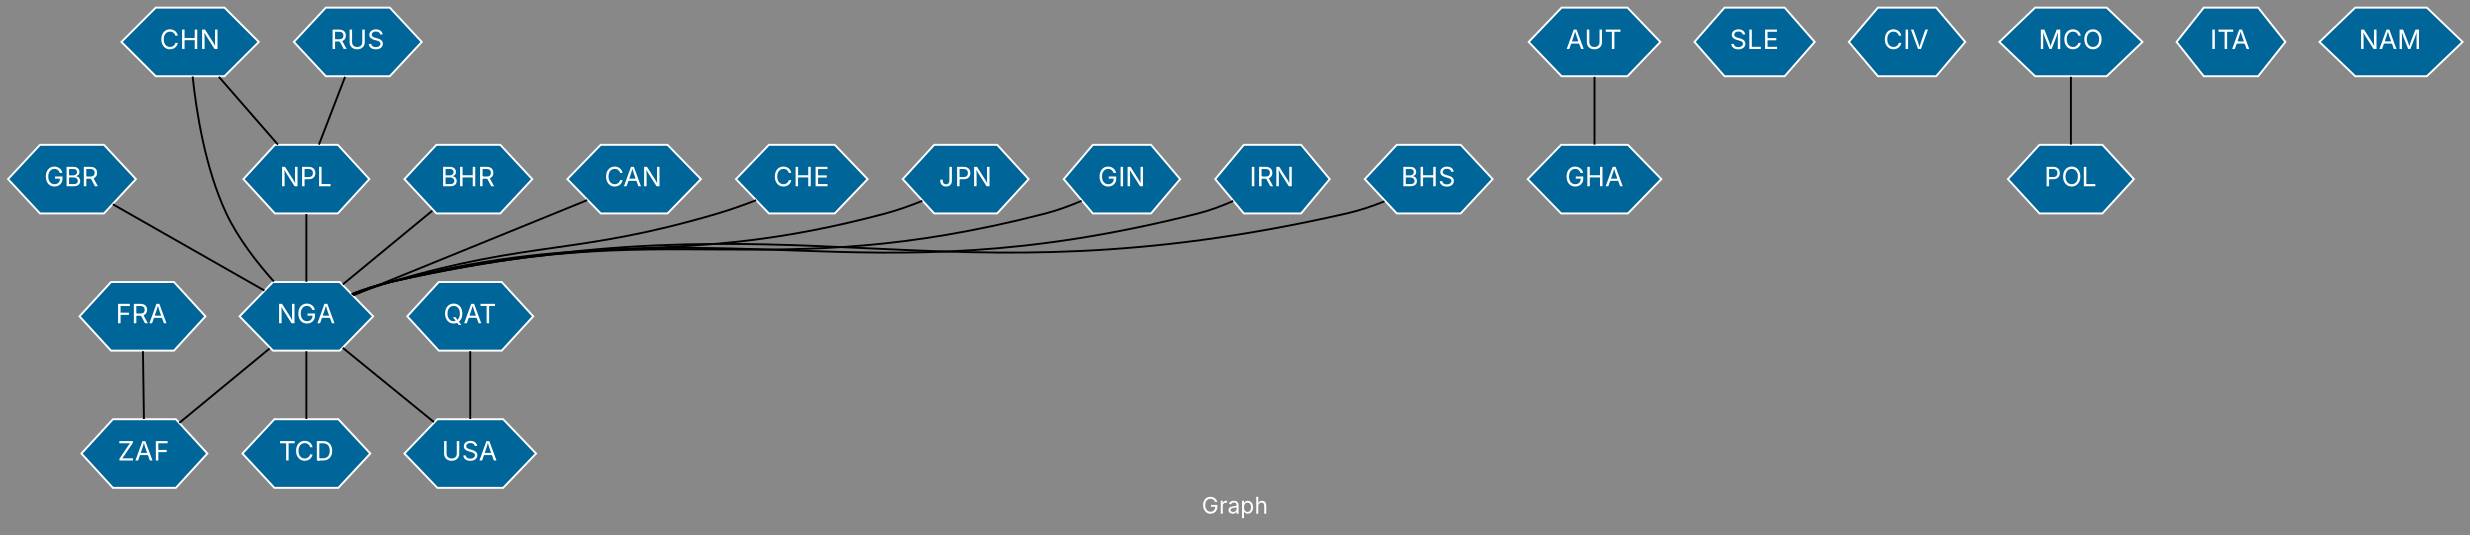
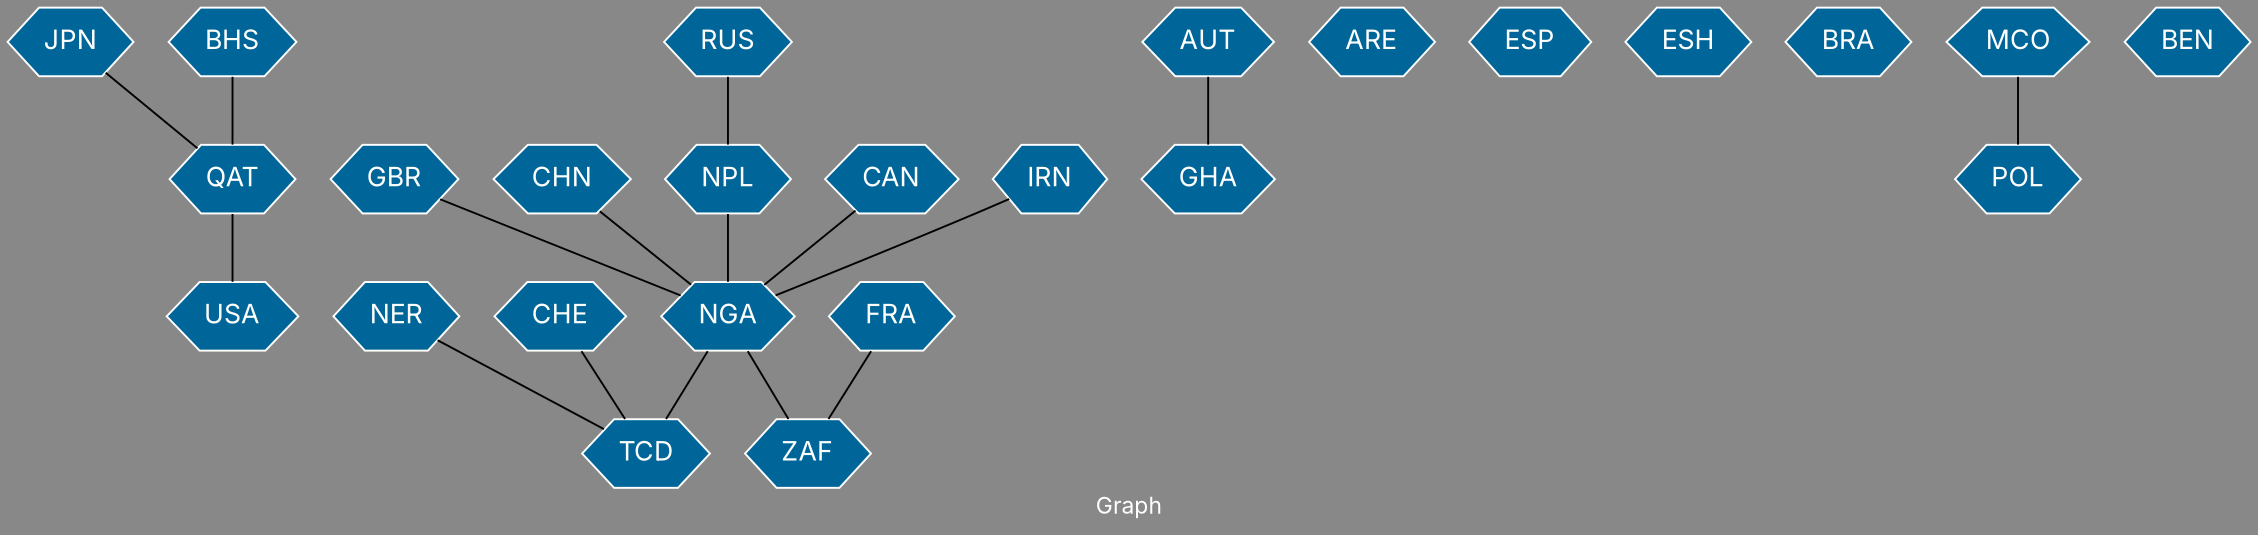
none -> (1372, 42)
none -> (1530, 42)
none -> (1688, 42)
(1755, 42) -> none
none -> (1848, 42)
(1907, 42) -> none
none -> (2188, 42)
(2231, 42) -> none
(2391, 42) -> none
(248, 111) -> none
(468, 179) -> none
(1122, 179) -> none
(626, 236) -> (603, 385)
(638, 248) -> (152, 111)
(1077, 251) -> (233, 111)
none -> (396, 316)
(388, 385) -> none
